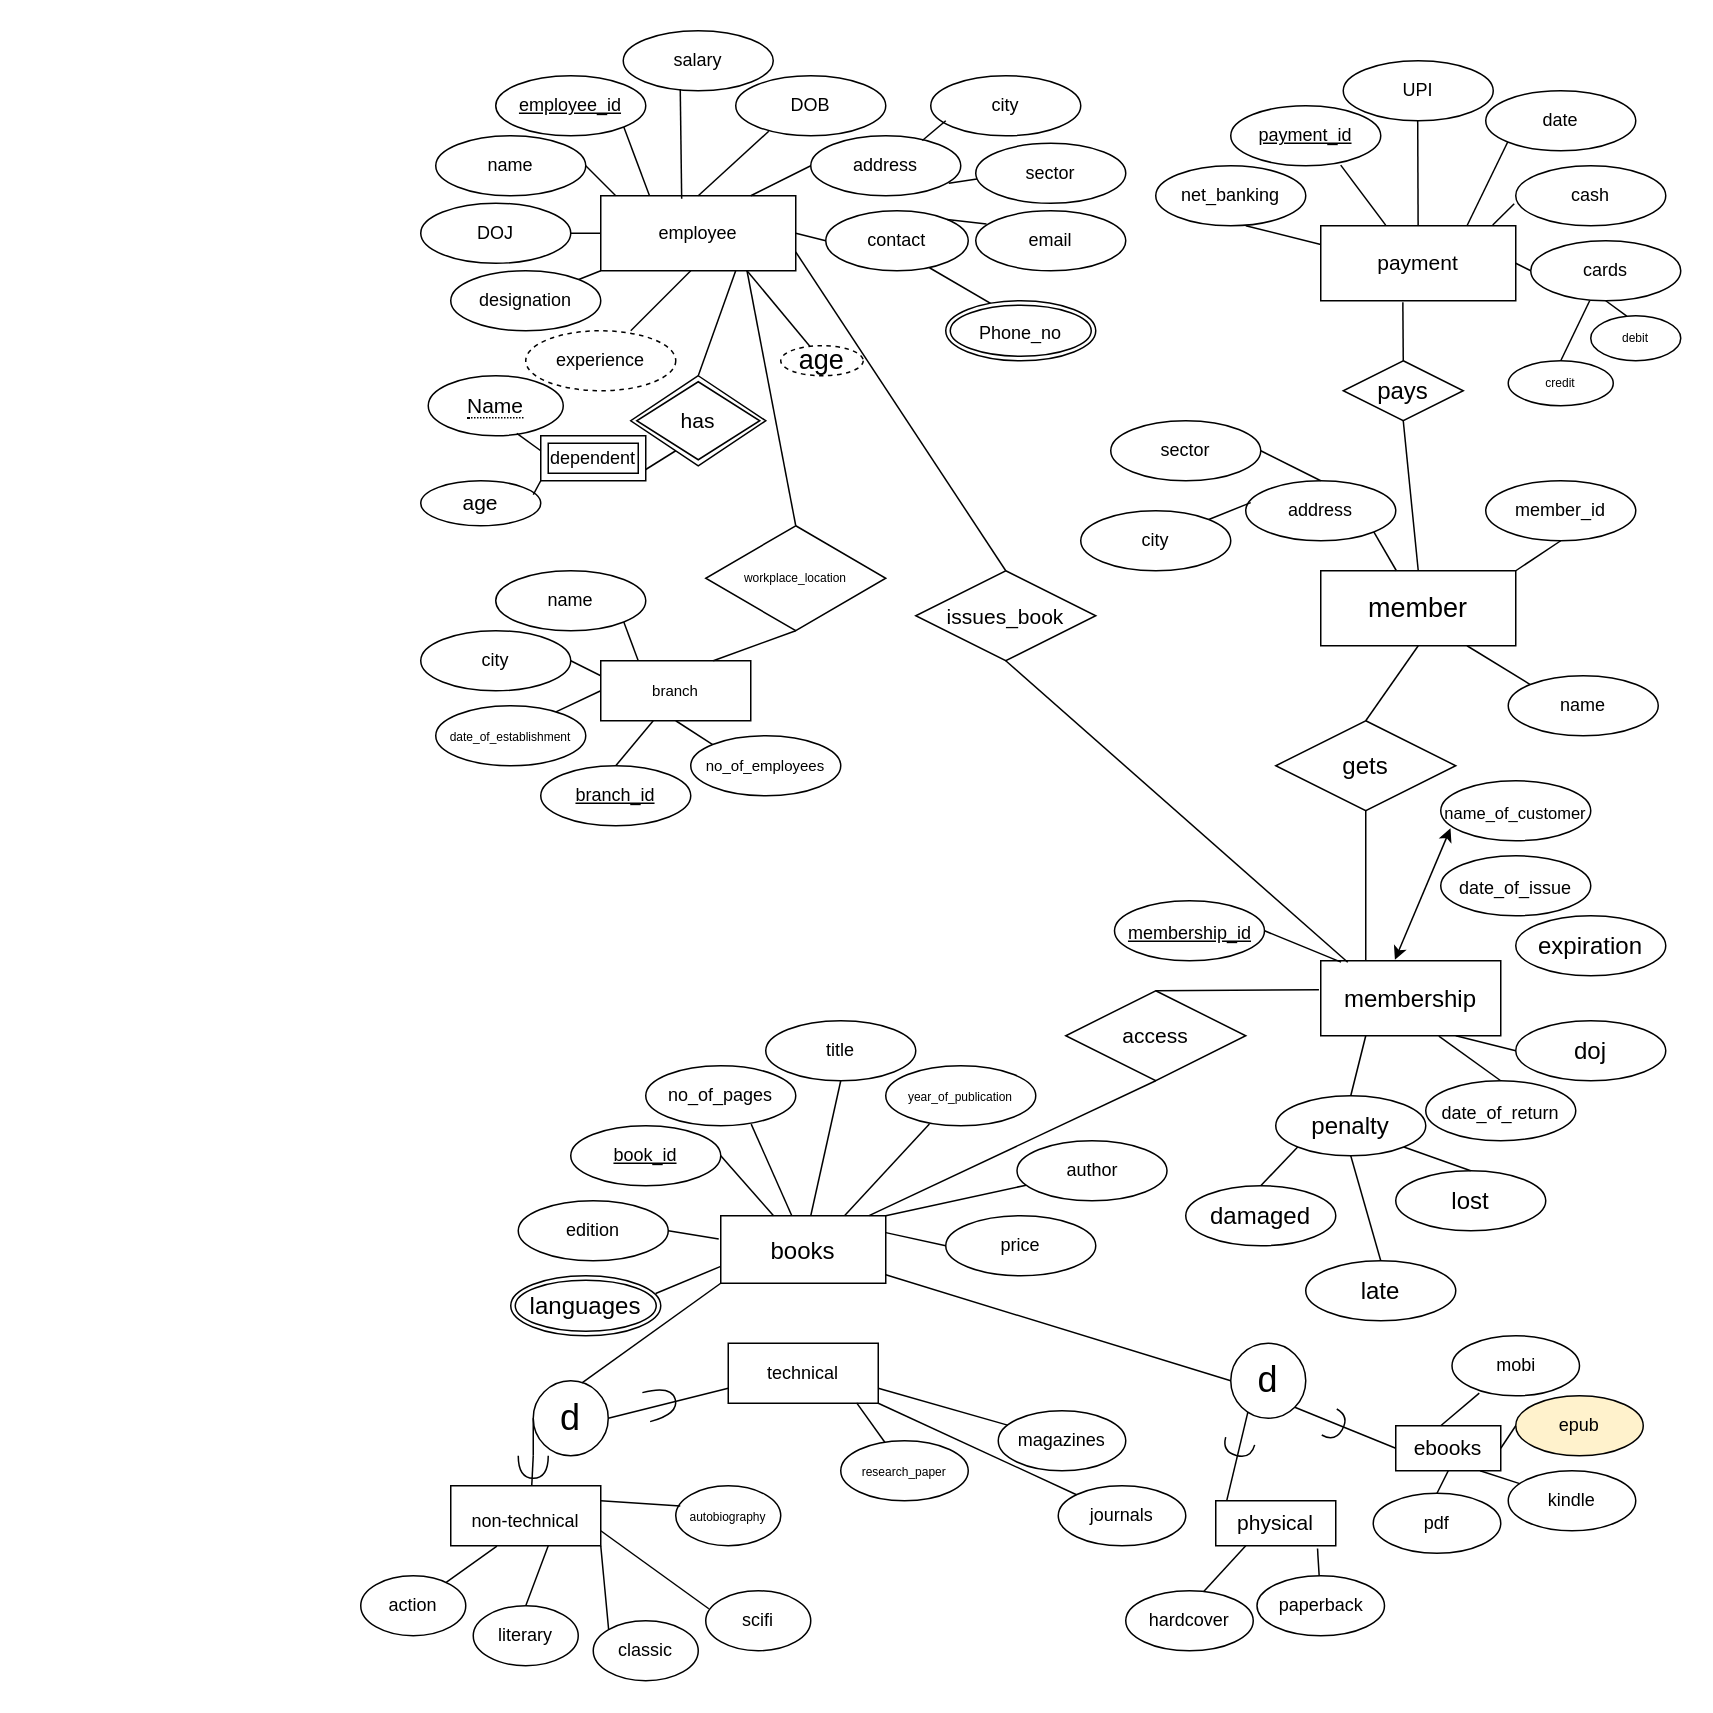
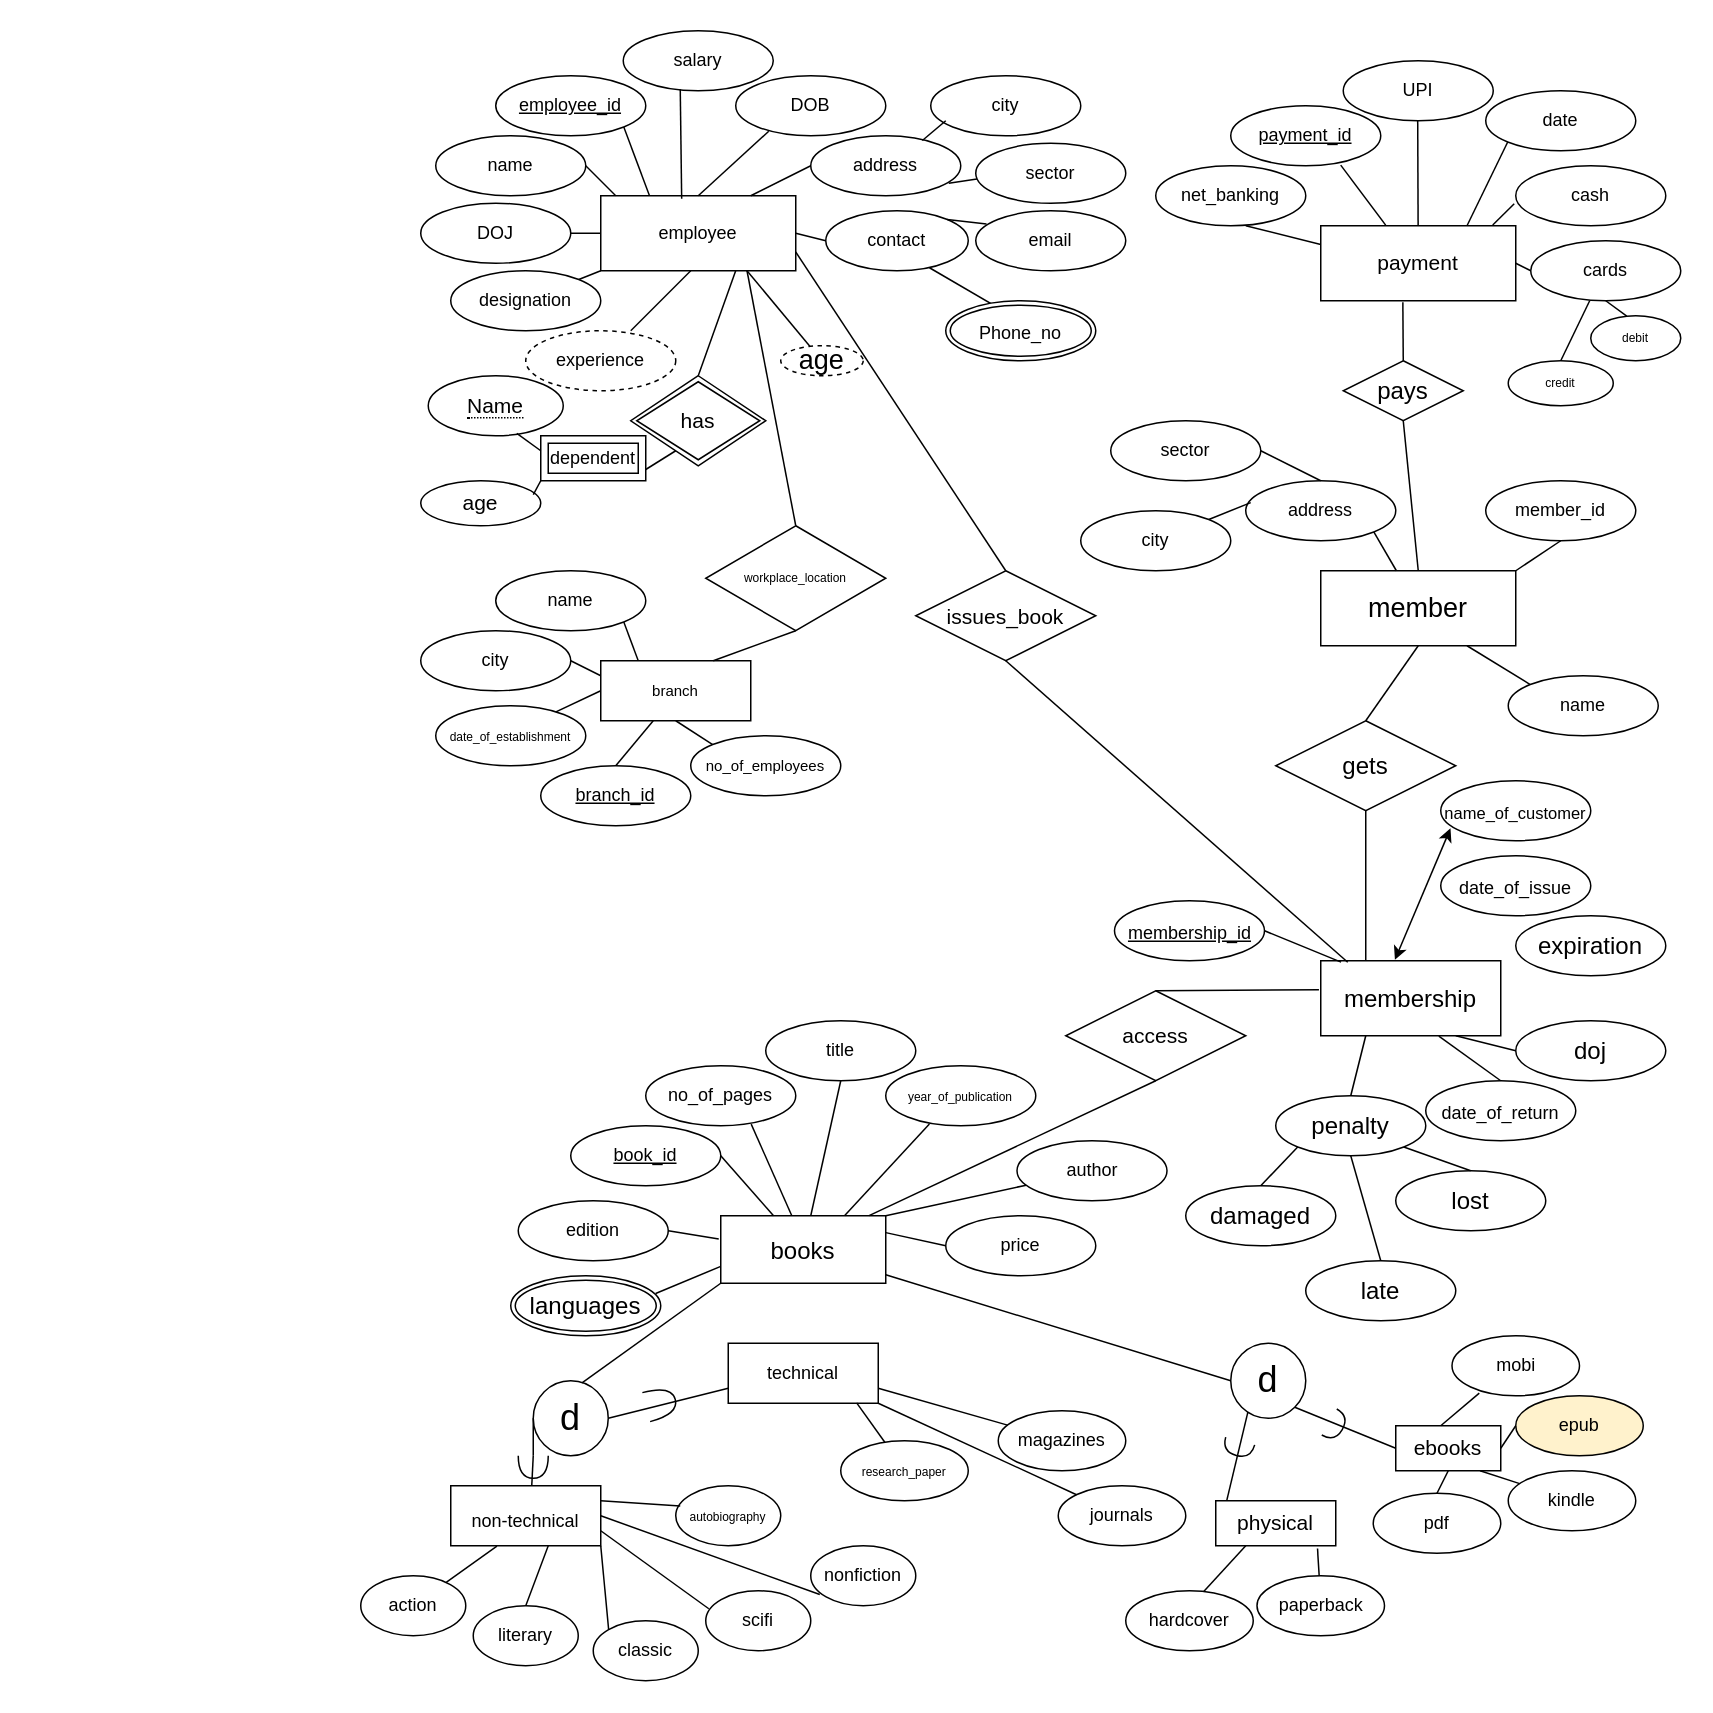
none -> (711, 1555)
none -> (863, 1576)
